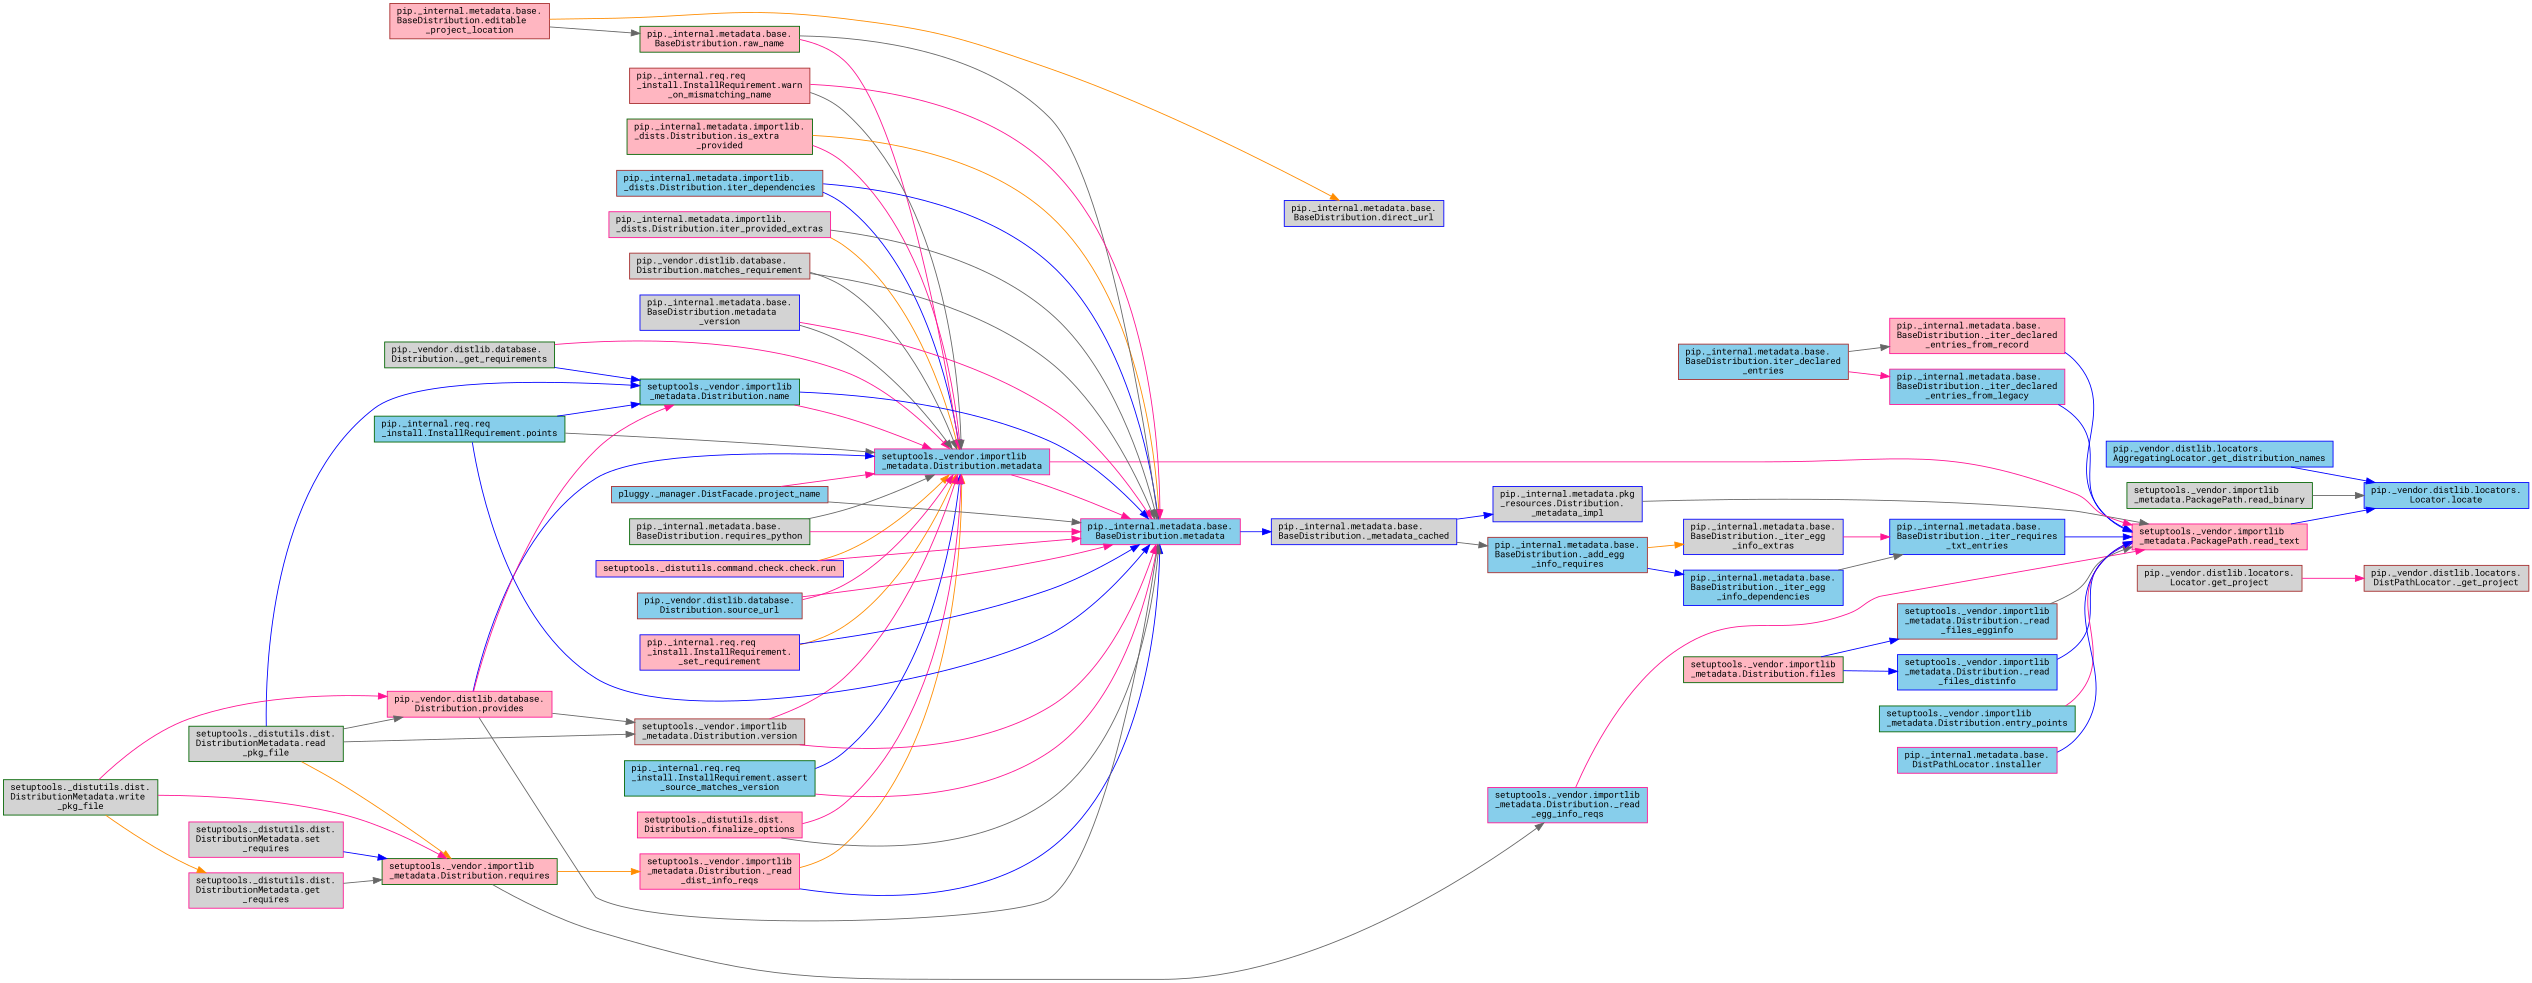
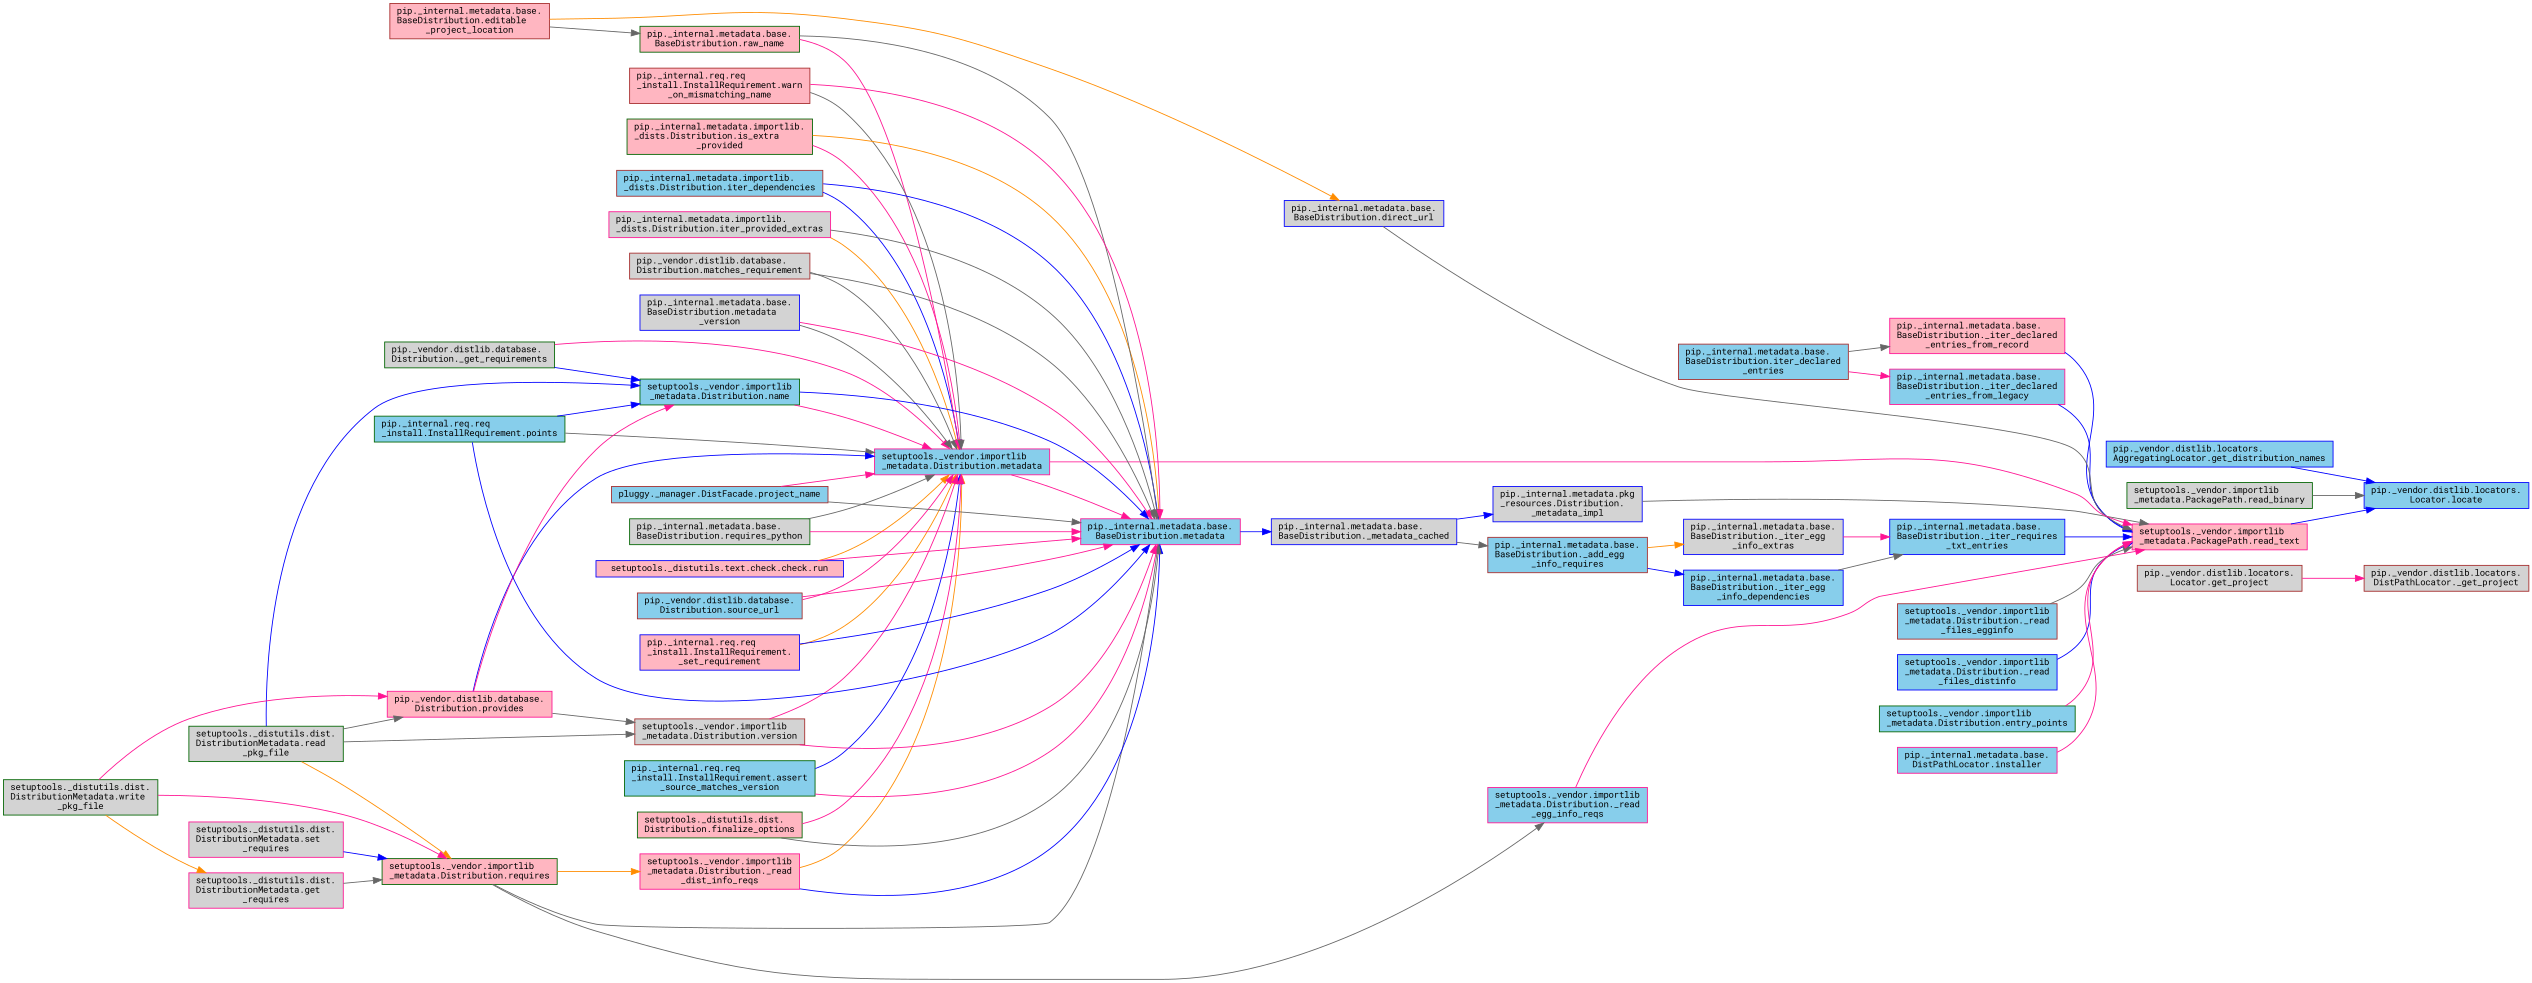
none -> (1758, 400)
(720, 569) -> (720, 569)
(1763, 670) -> none
(2095, 678) -> (2095, 678)
(720, 825) -> (720, 825)
(898, 919) -> (962, 927)
